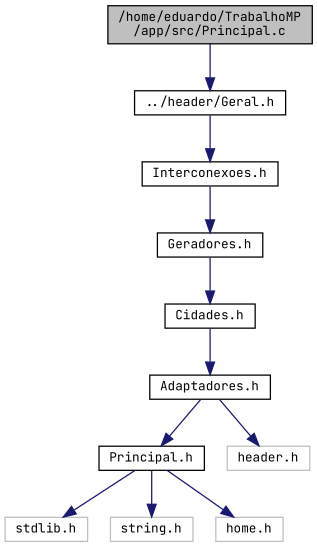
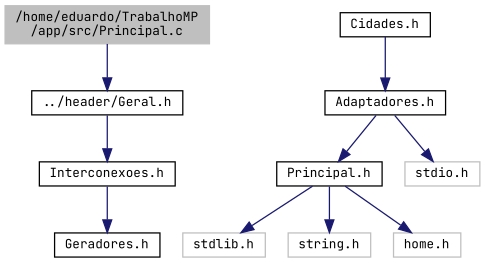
(210, 25) -> (107, 25)
(210, 274) -> none
(268, 458) -> (442, 174)
